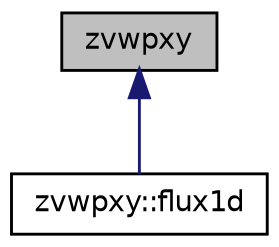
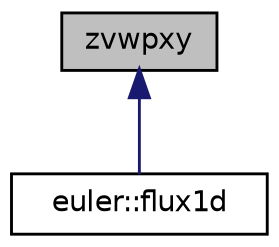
(139, 204) -> (139, 204)
